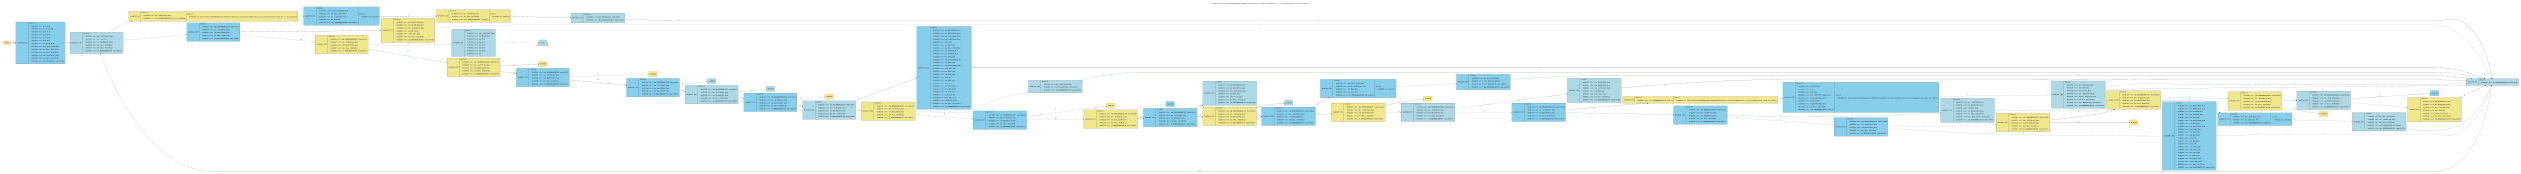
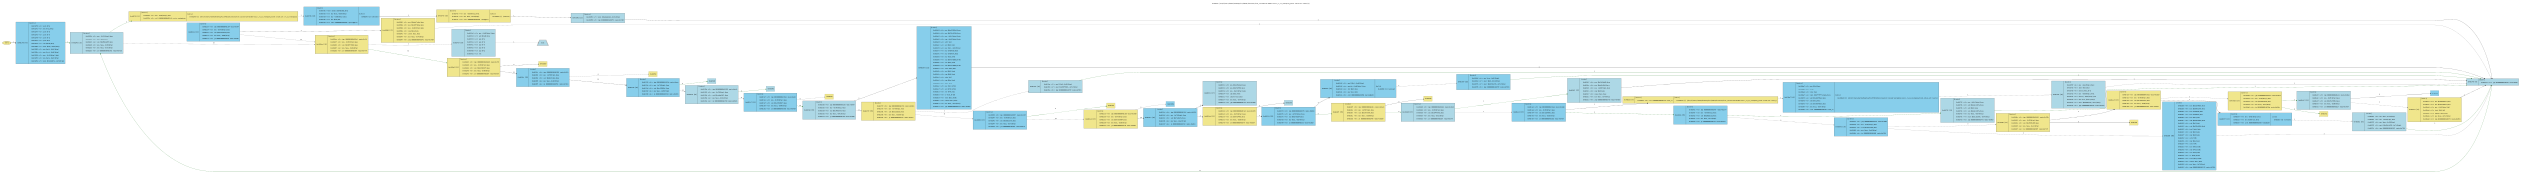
(155, 38) -> (219, 44)
